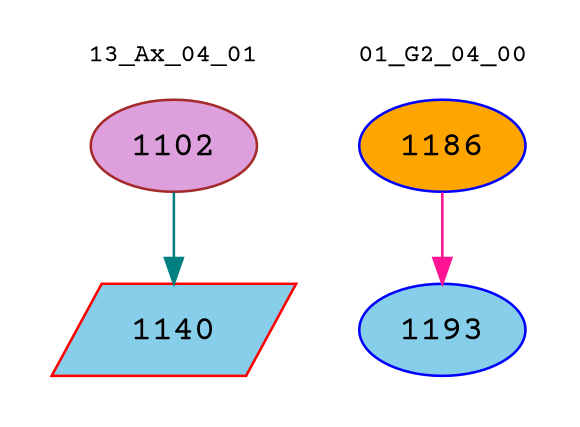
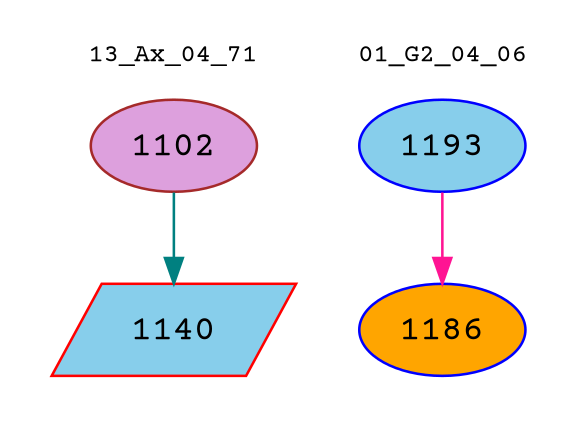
(174, 55) -> (174, 55)
(444, 55) -> (444, 55)
(442, 225) -> (442, 225)
